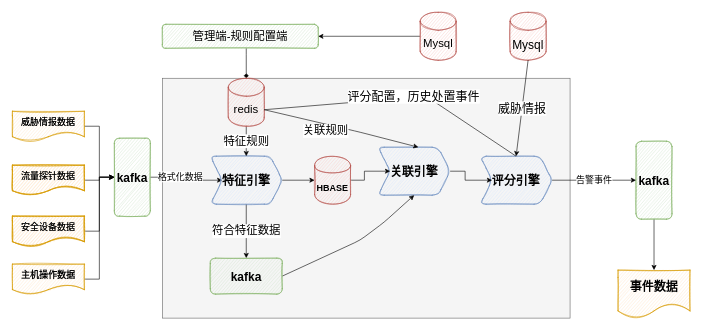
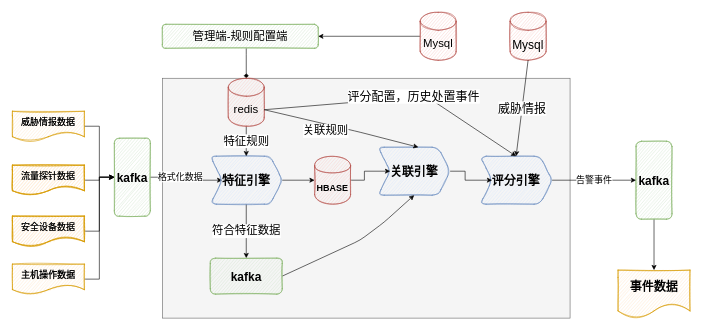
(511, 153) -> (511, 153)
